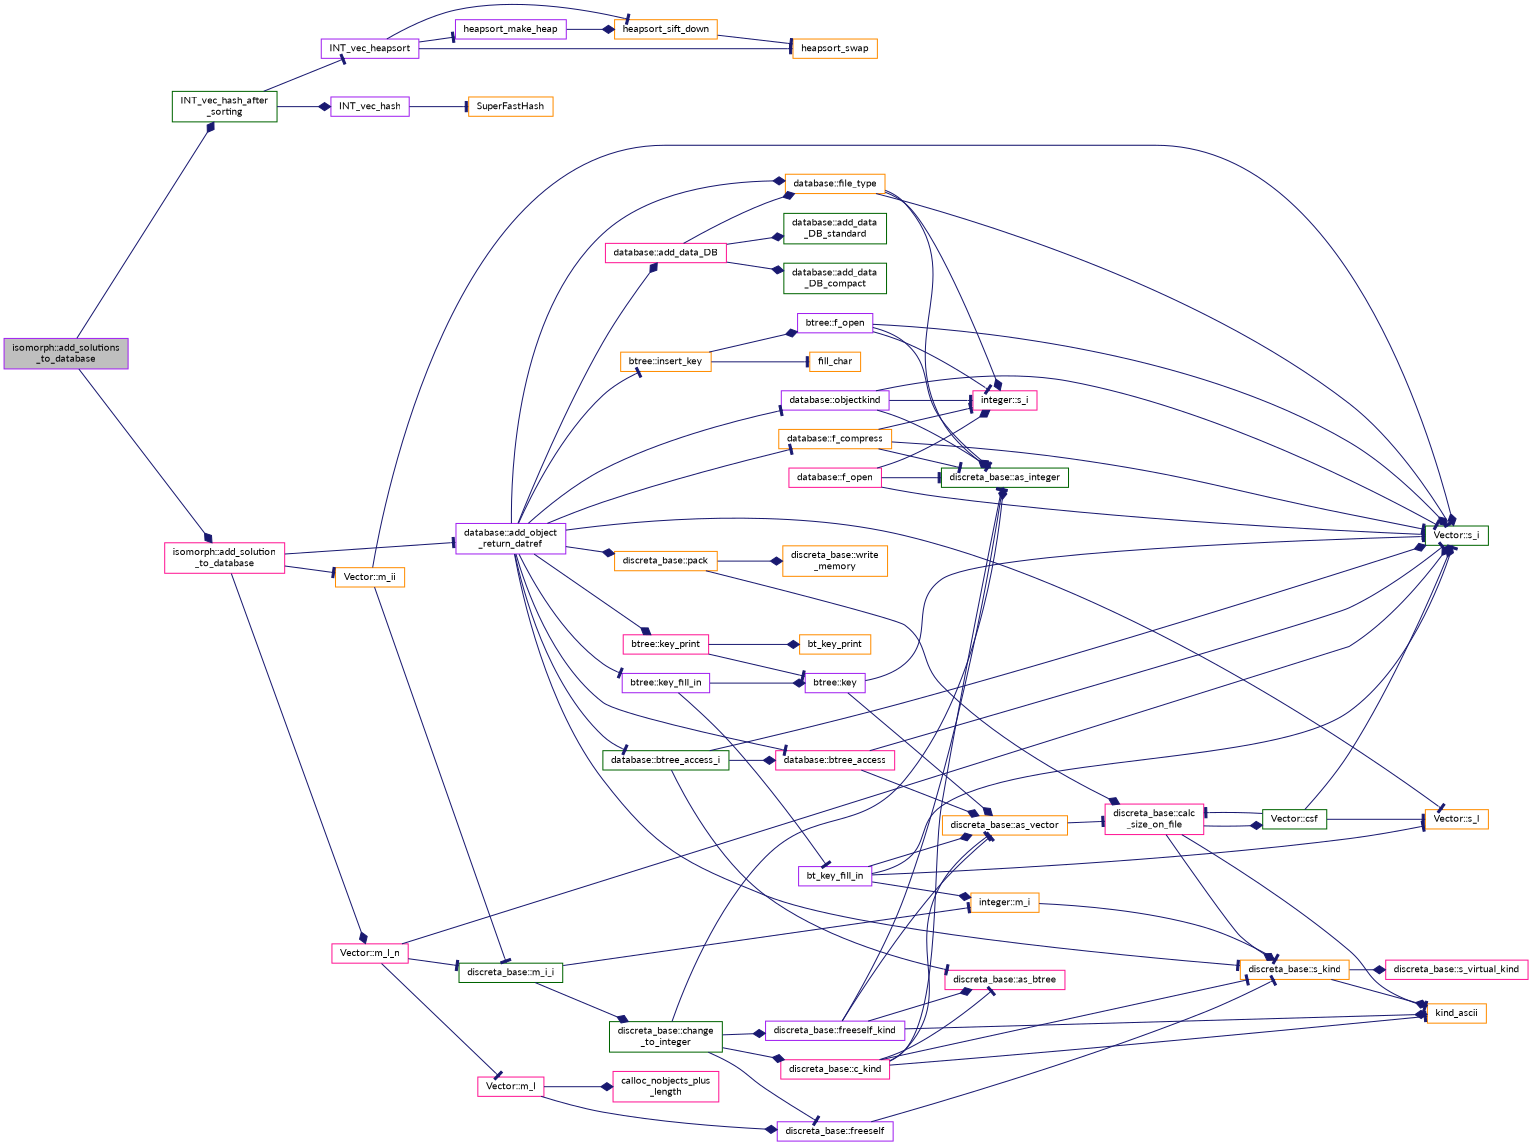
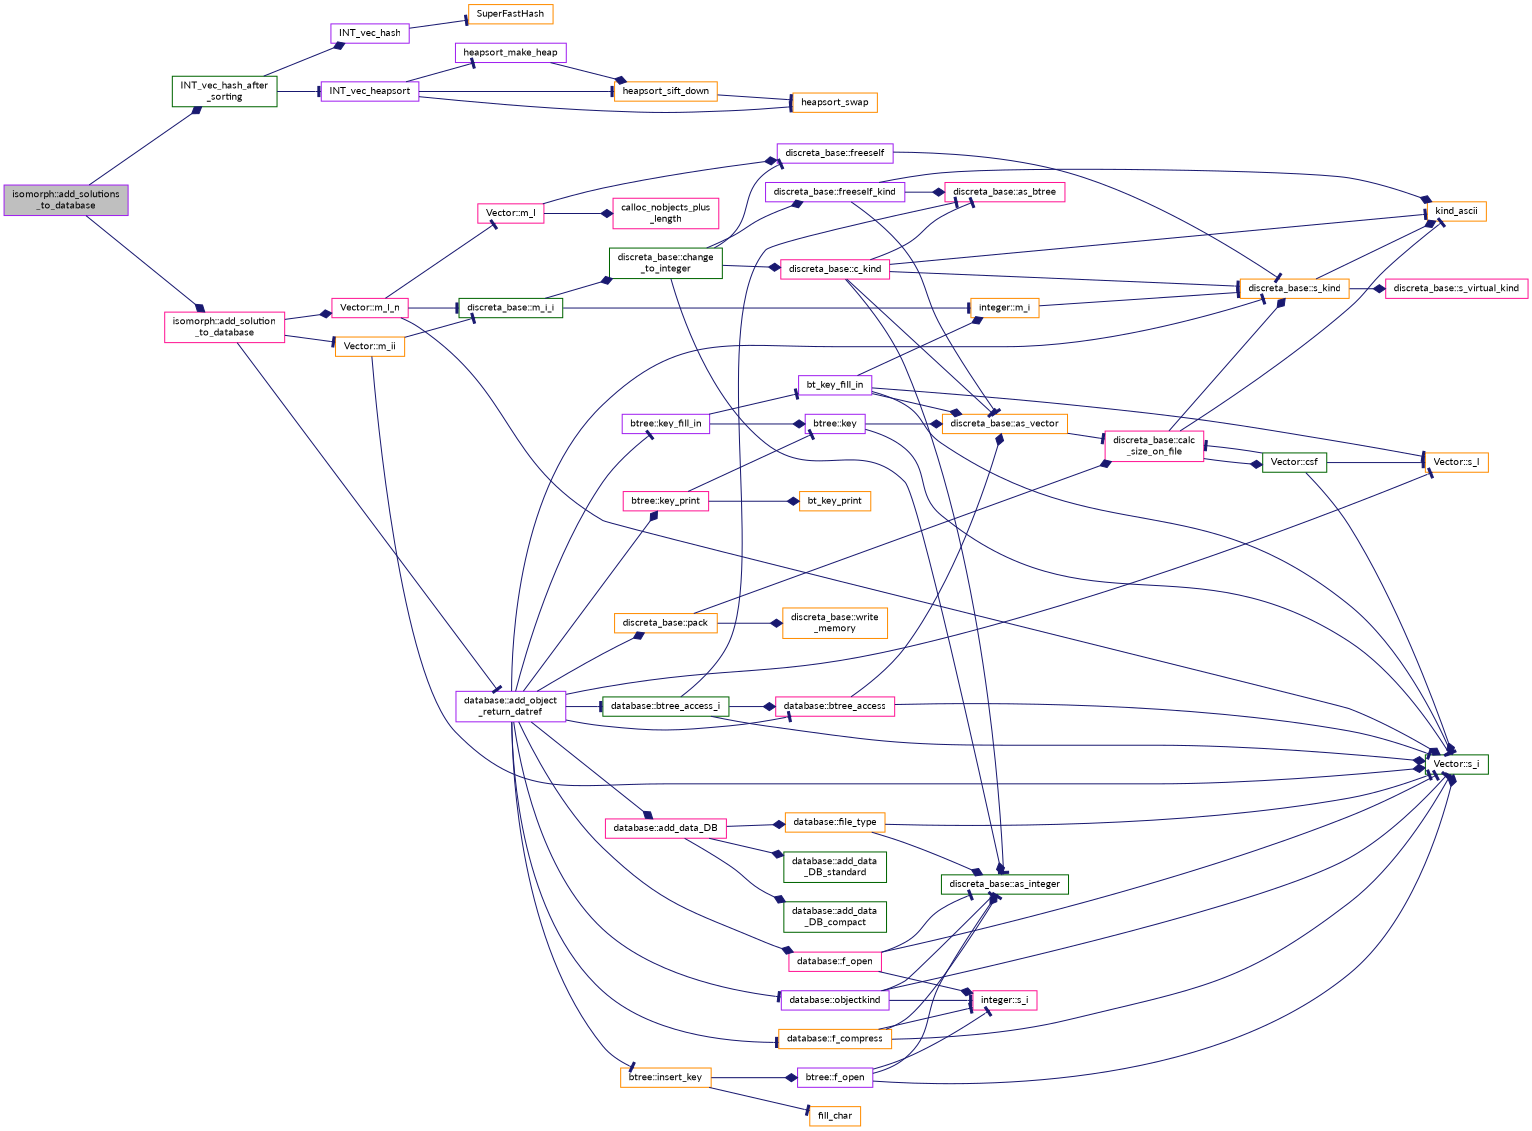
(952, 277) -> none
(564, 285) -> (623, 866)
(904, 897) -> none
